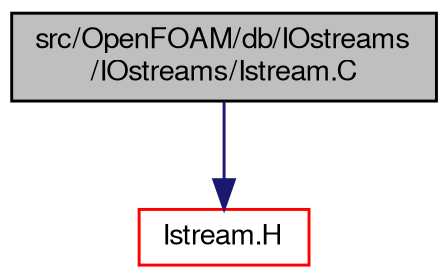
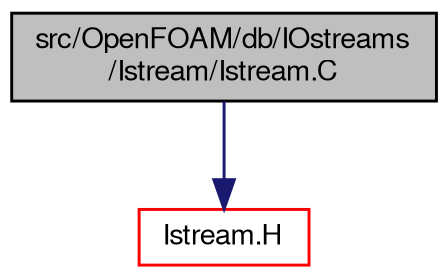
(224, 57) -> (224, 57)
